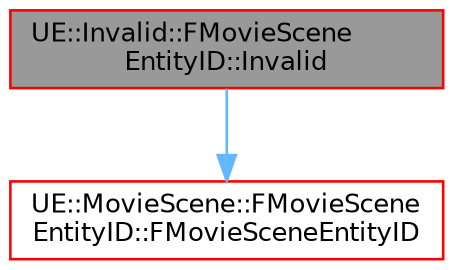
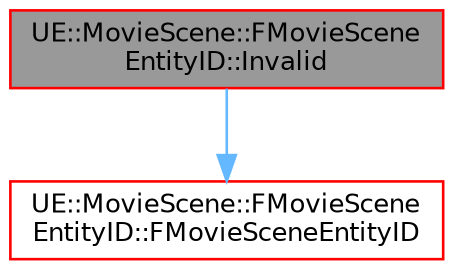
(227, 49) -> (227, 49)
